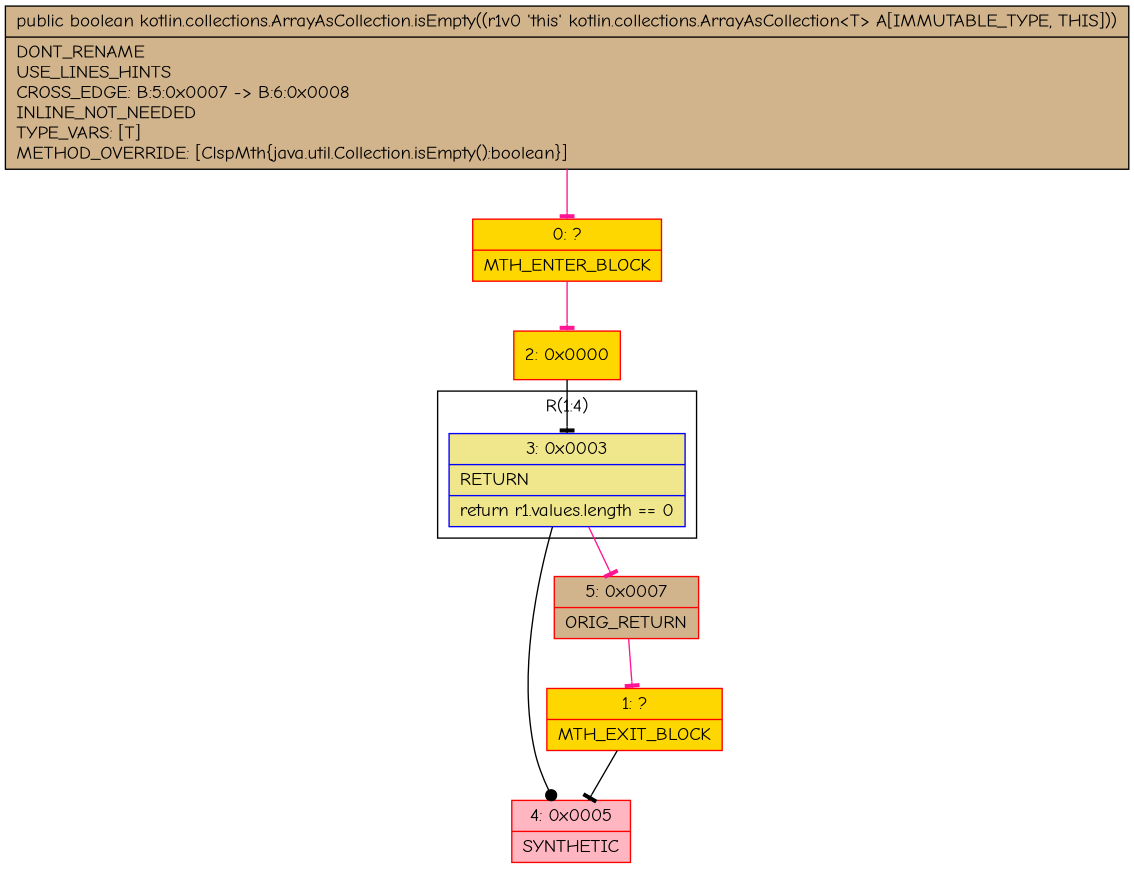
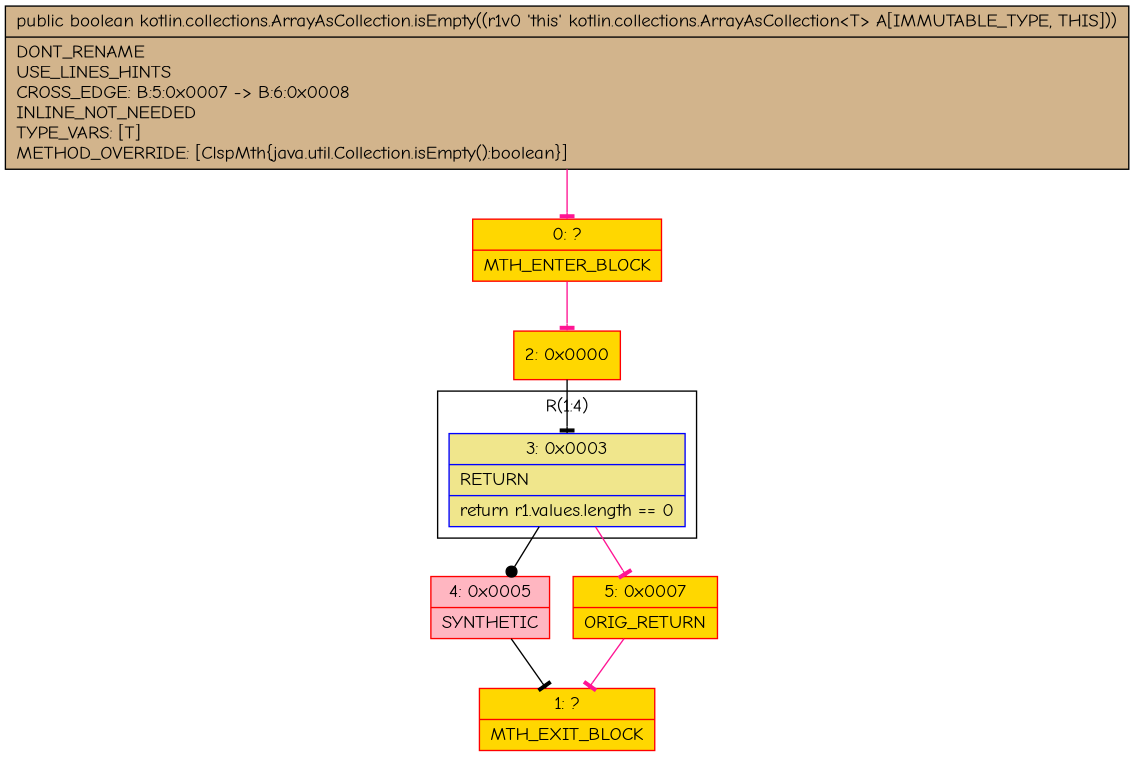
(626, 608) -> (645, 608)
(605, 773) -> (527, 661)
